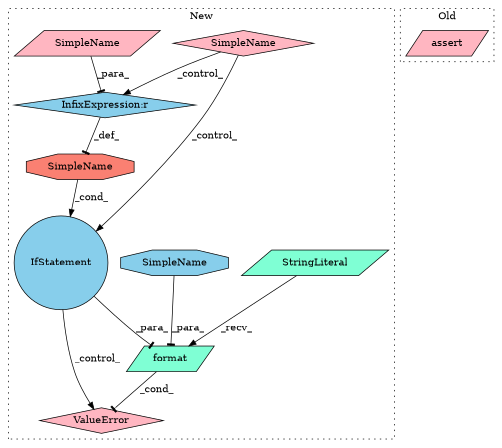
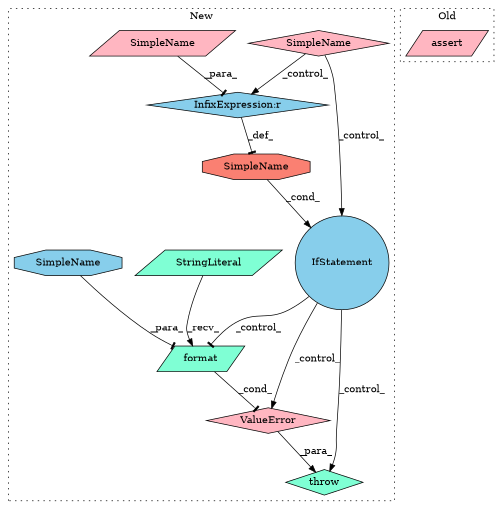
(152, 328) -> (258, 328)
none -> (324, 482)
